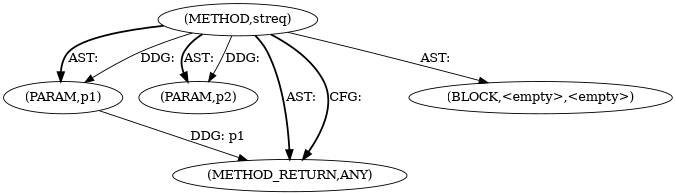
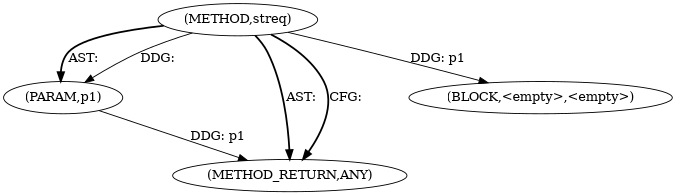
(438, 59) -> (438, 59)
(198, 98) -> none
